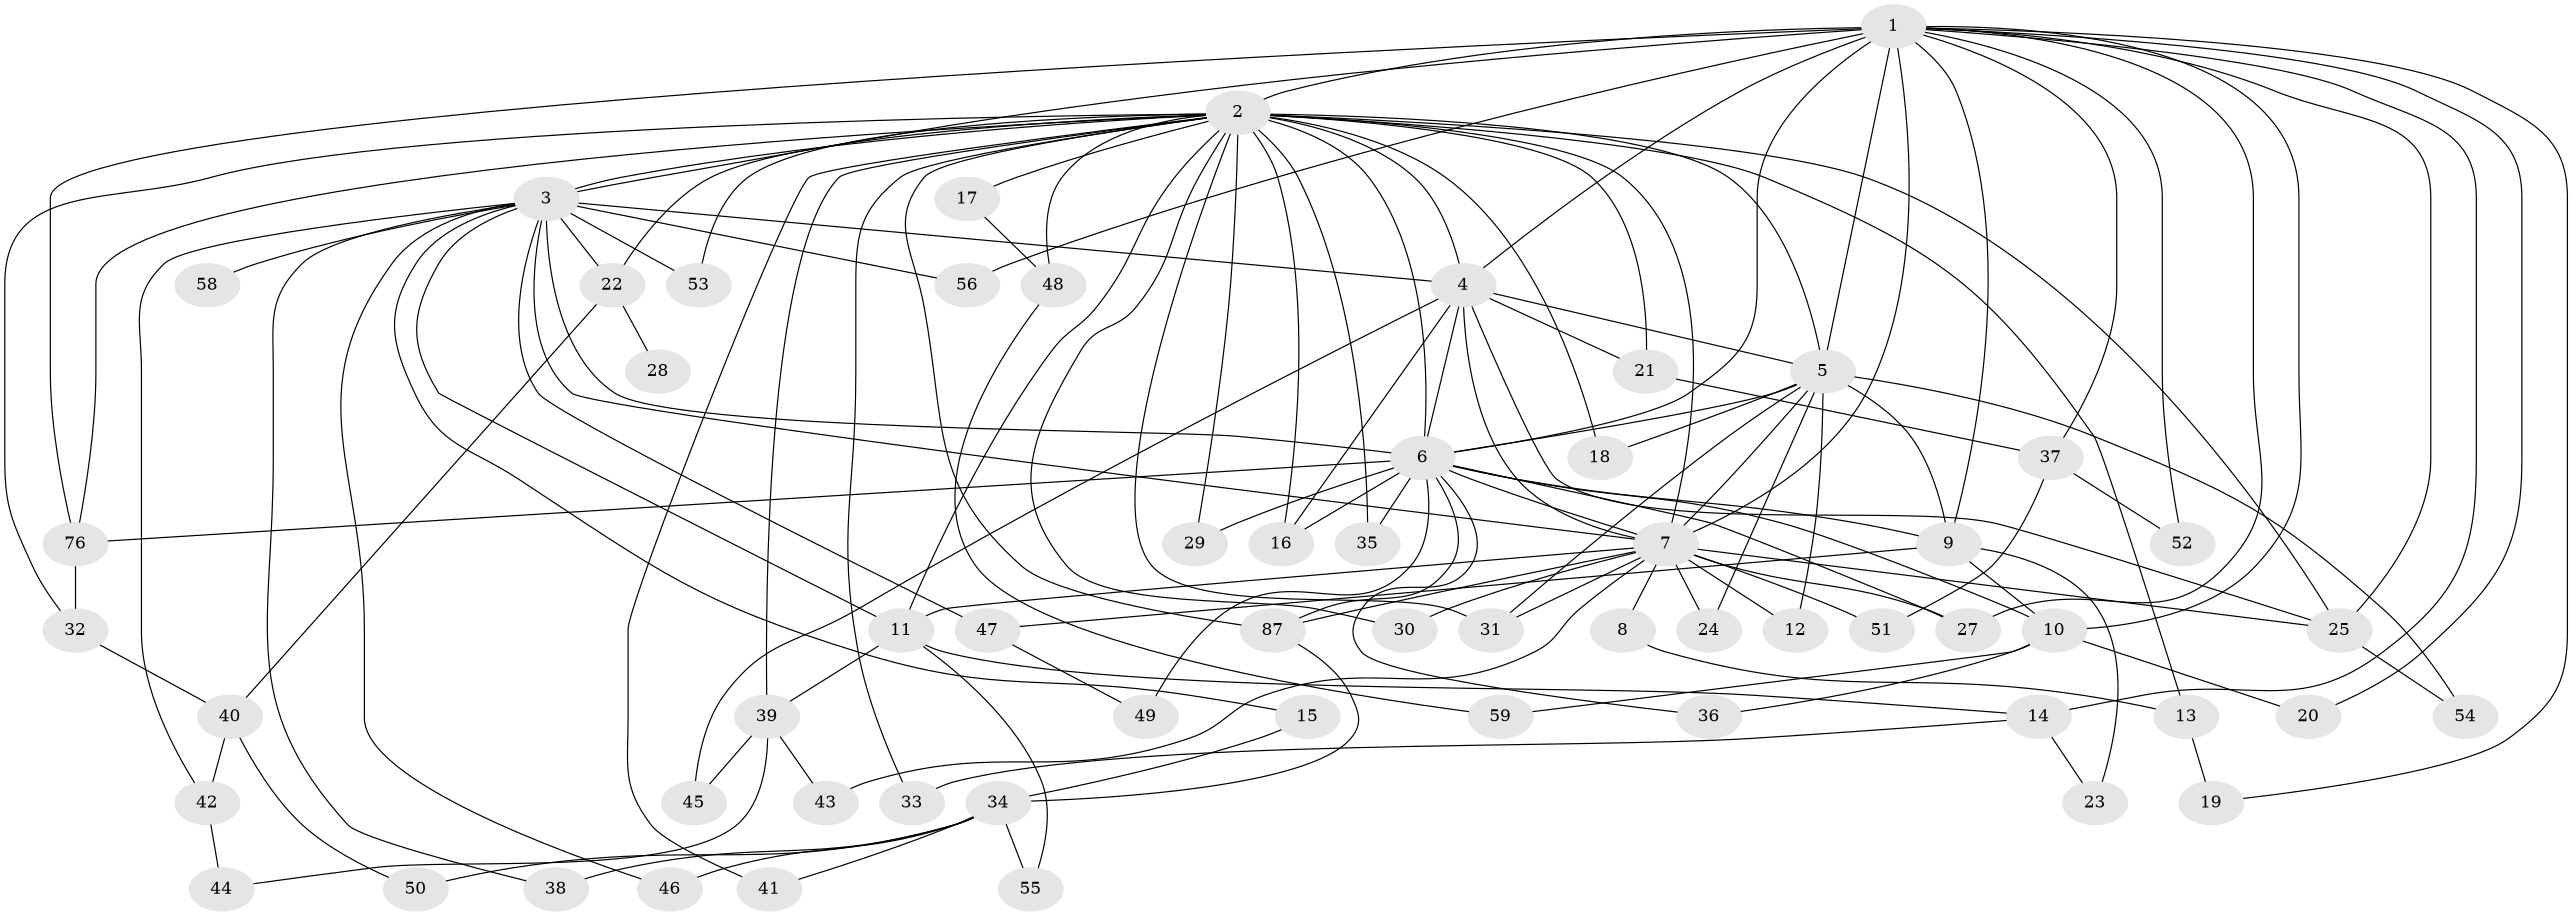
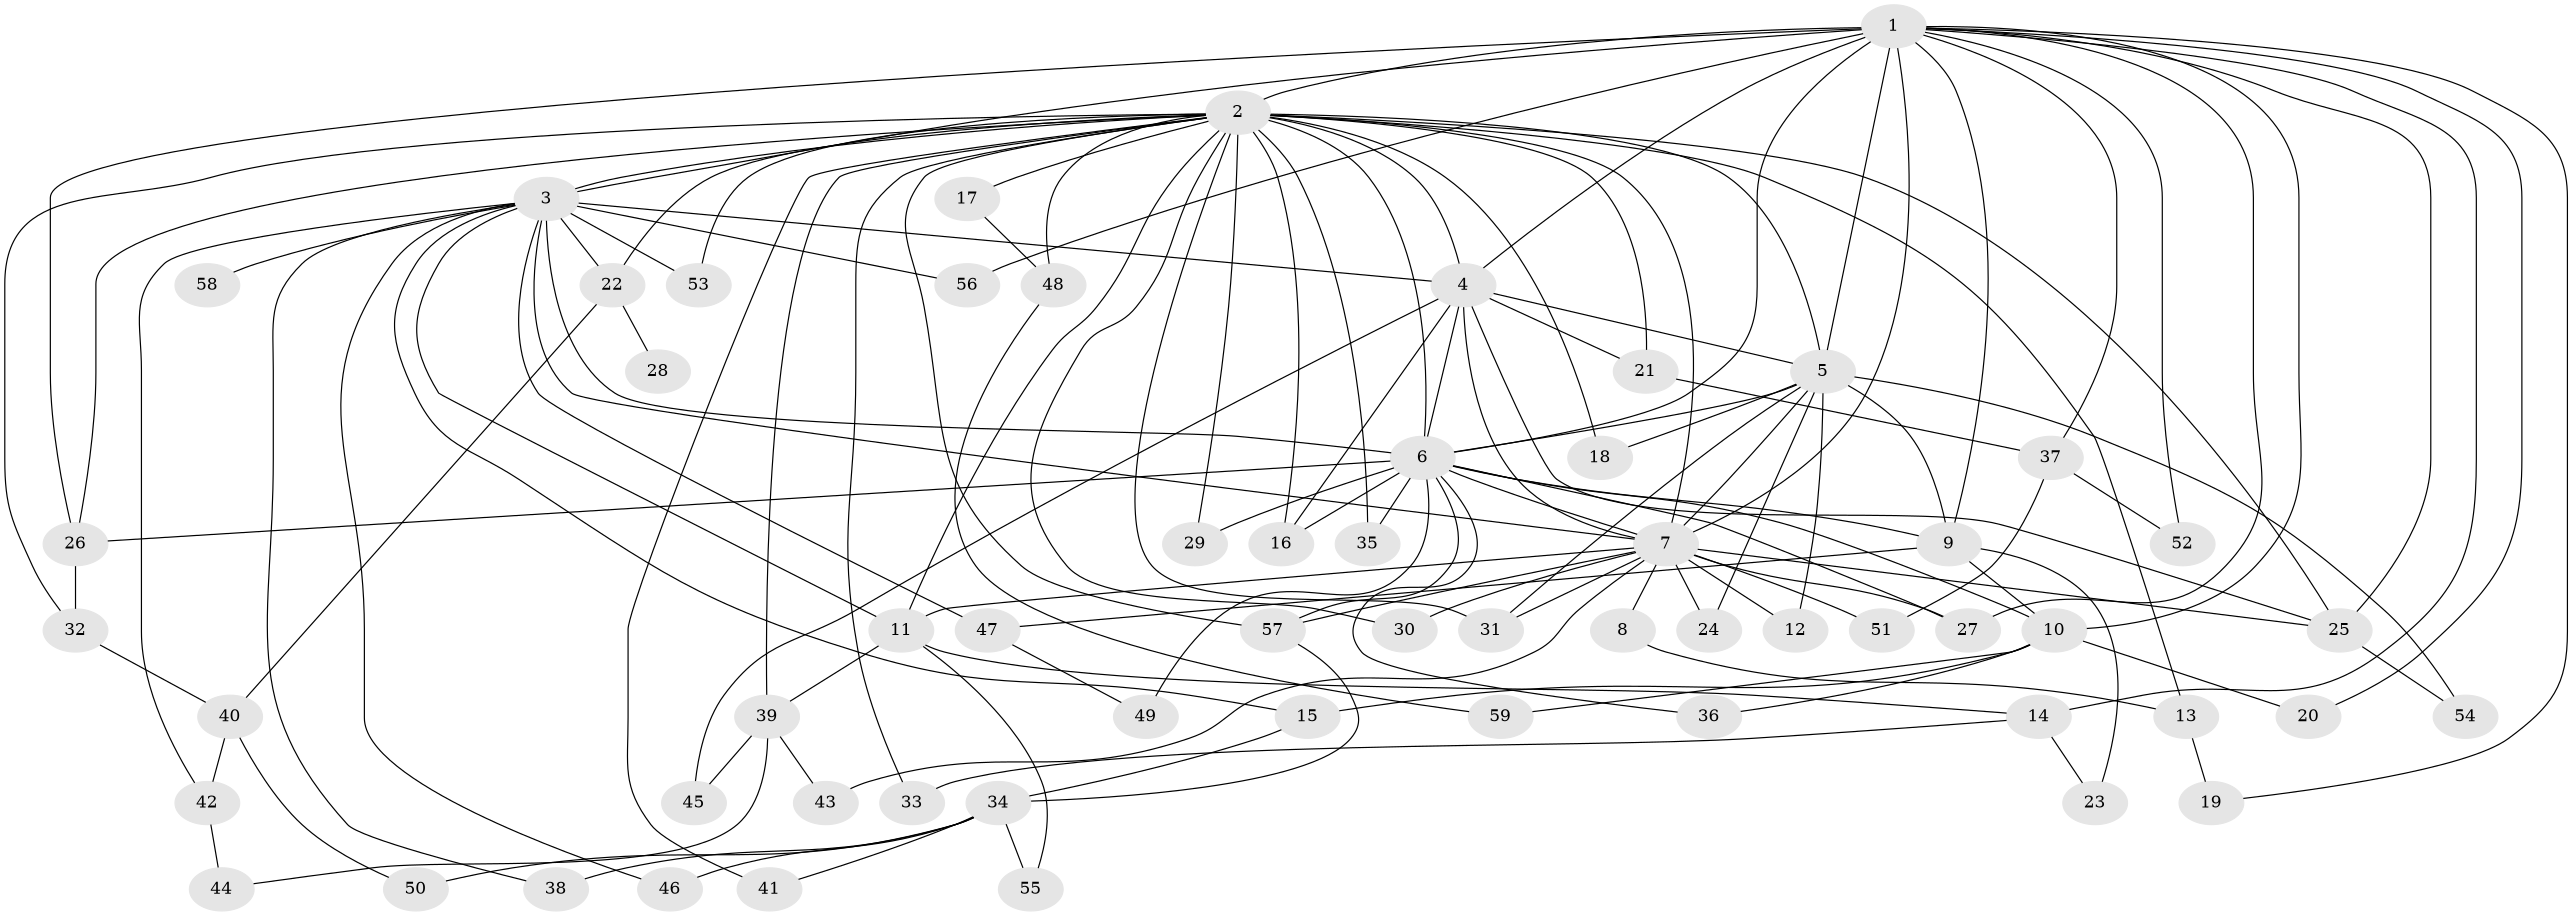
(76, 544) -> (76, 544)
(1273, 630) -> (1273, 630)
none -> (1686, 687)
